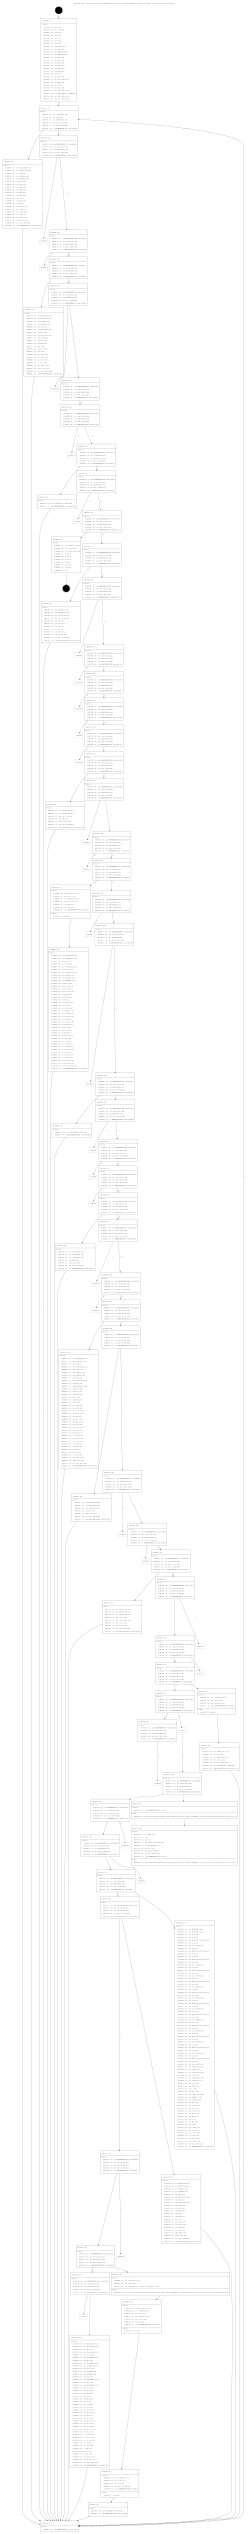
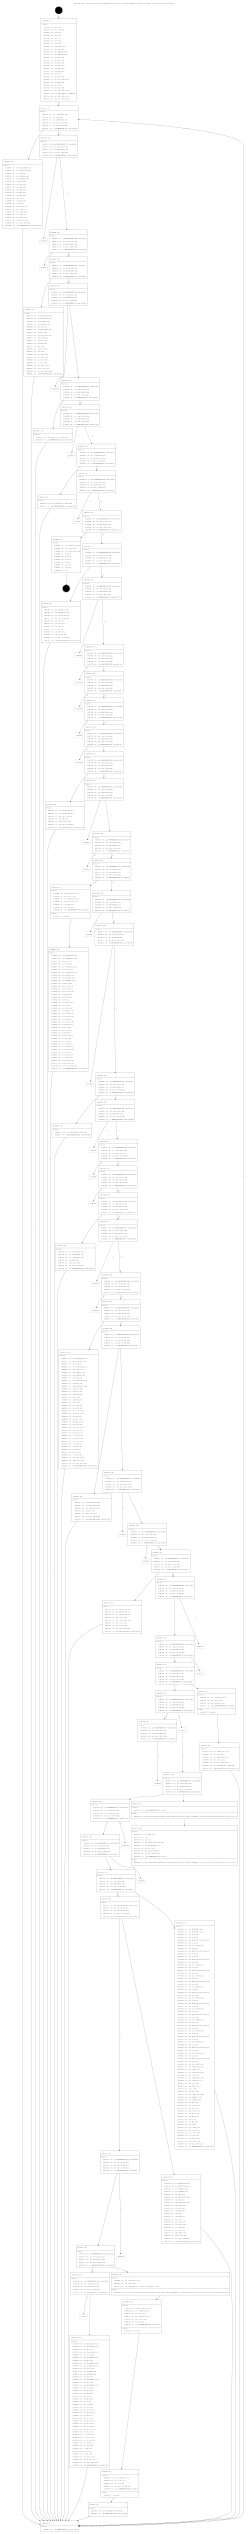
none -> (53, 435)
